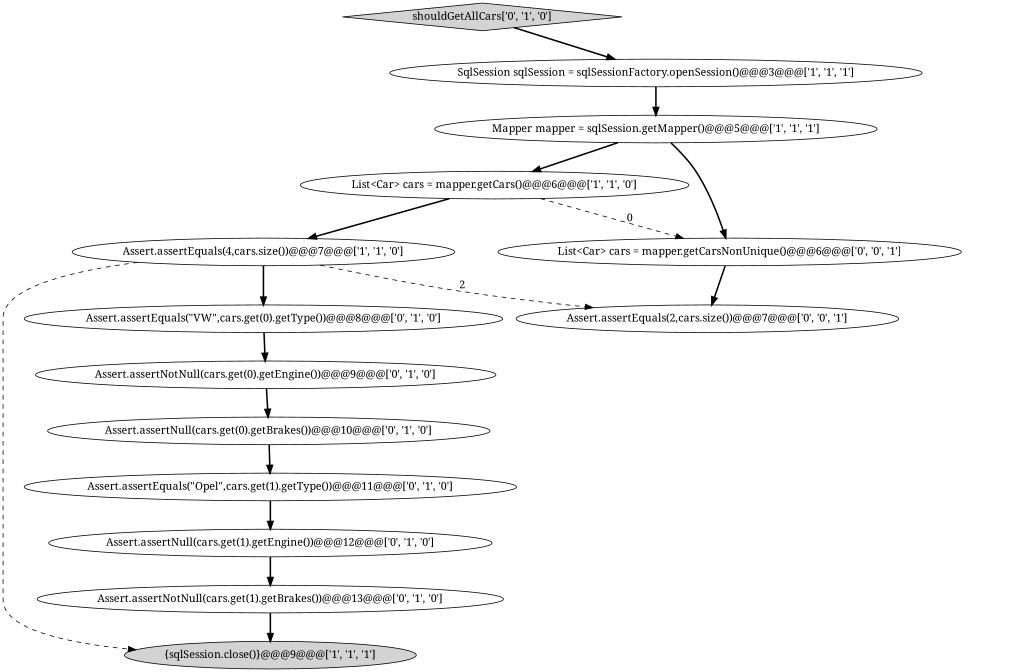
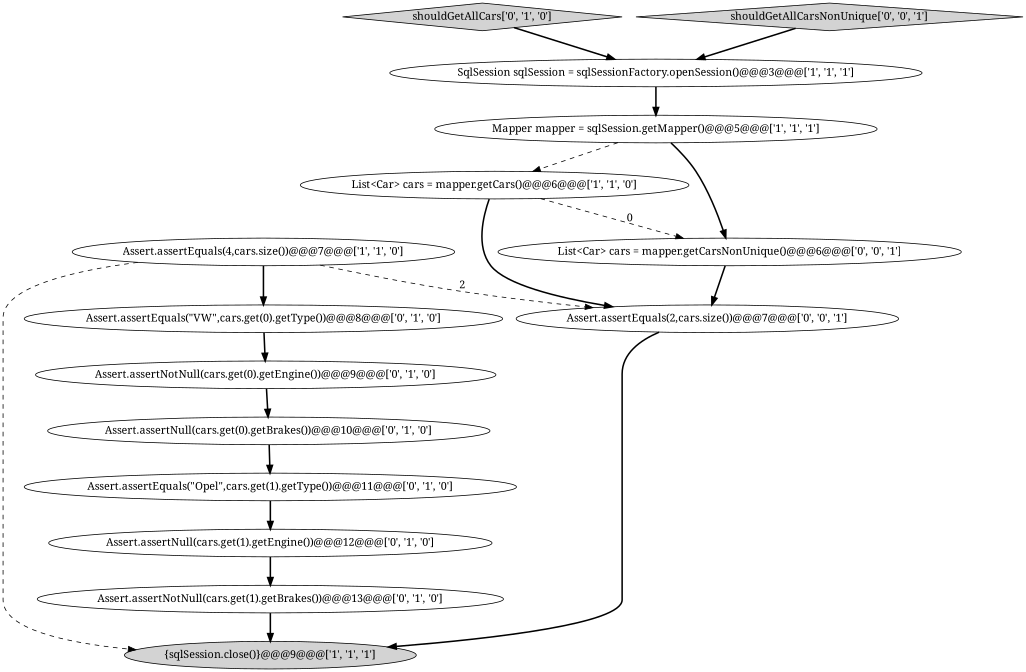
none -> (829, 17)
(579, 156) -> (579, 156)
(383, 217) -> (512, 281)
none -> (622, 575)
